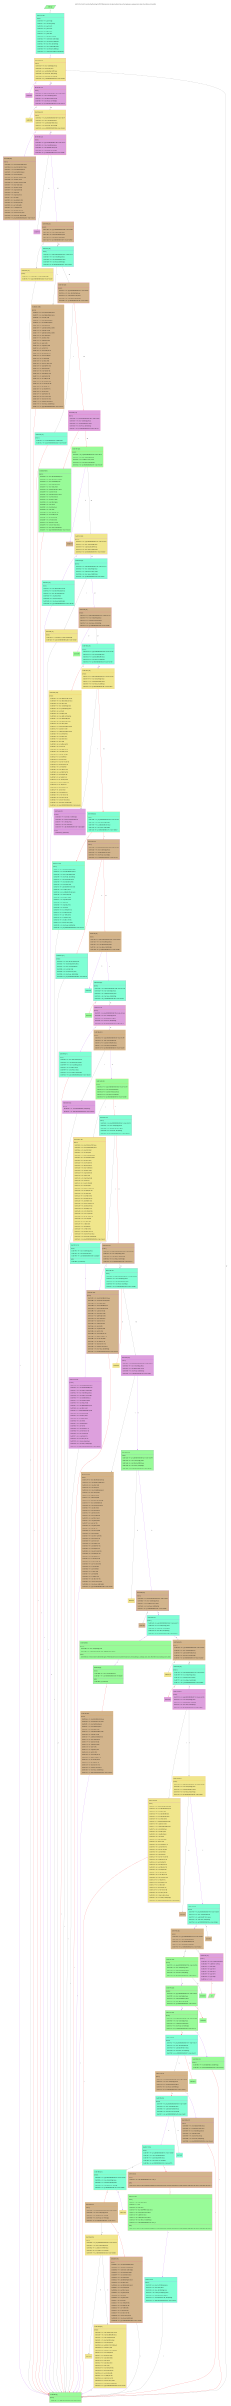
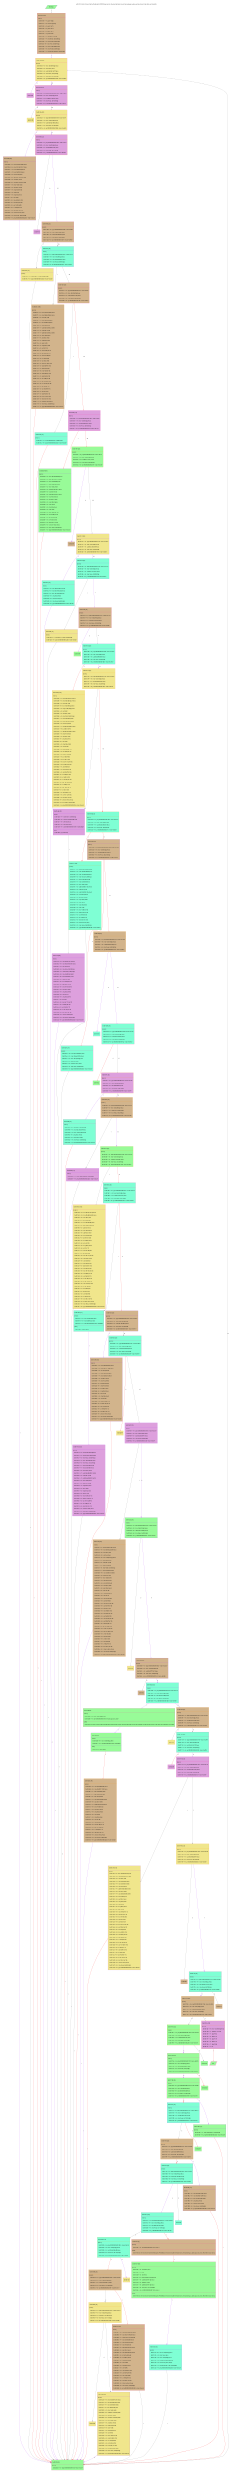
(50, 33) -> (51, 33)
none -> (68, 988)
